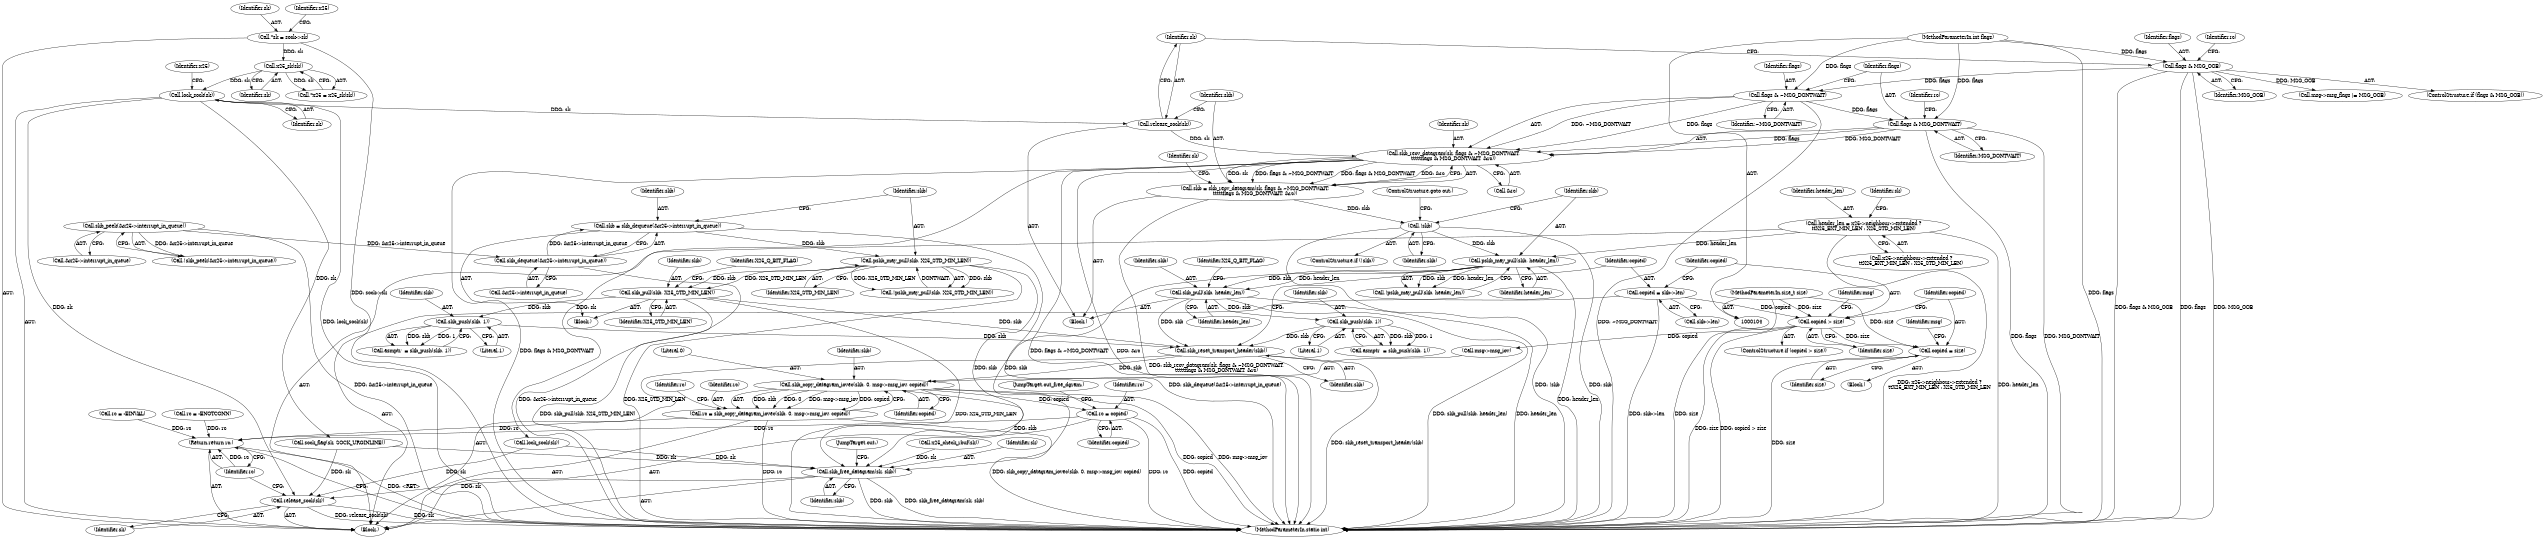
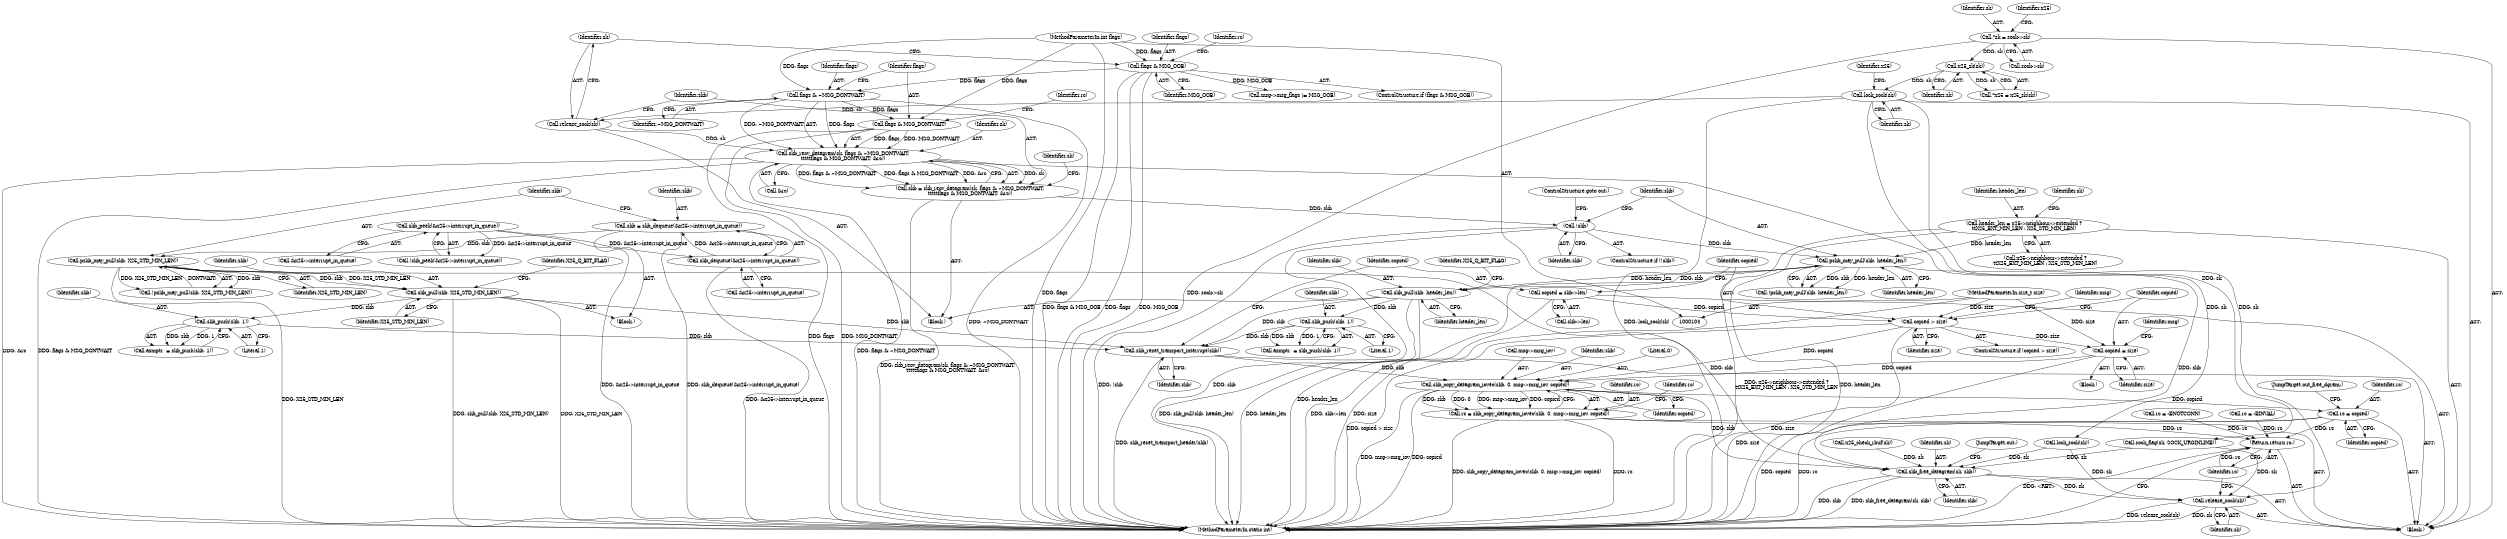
none -> (2027, 67)
(1987, 157) -> none
(1664, 335) -> (1742, 357)
(1221, 351) -> (1172, 351)
none -> (1830, 367)
